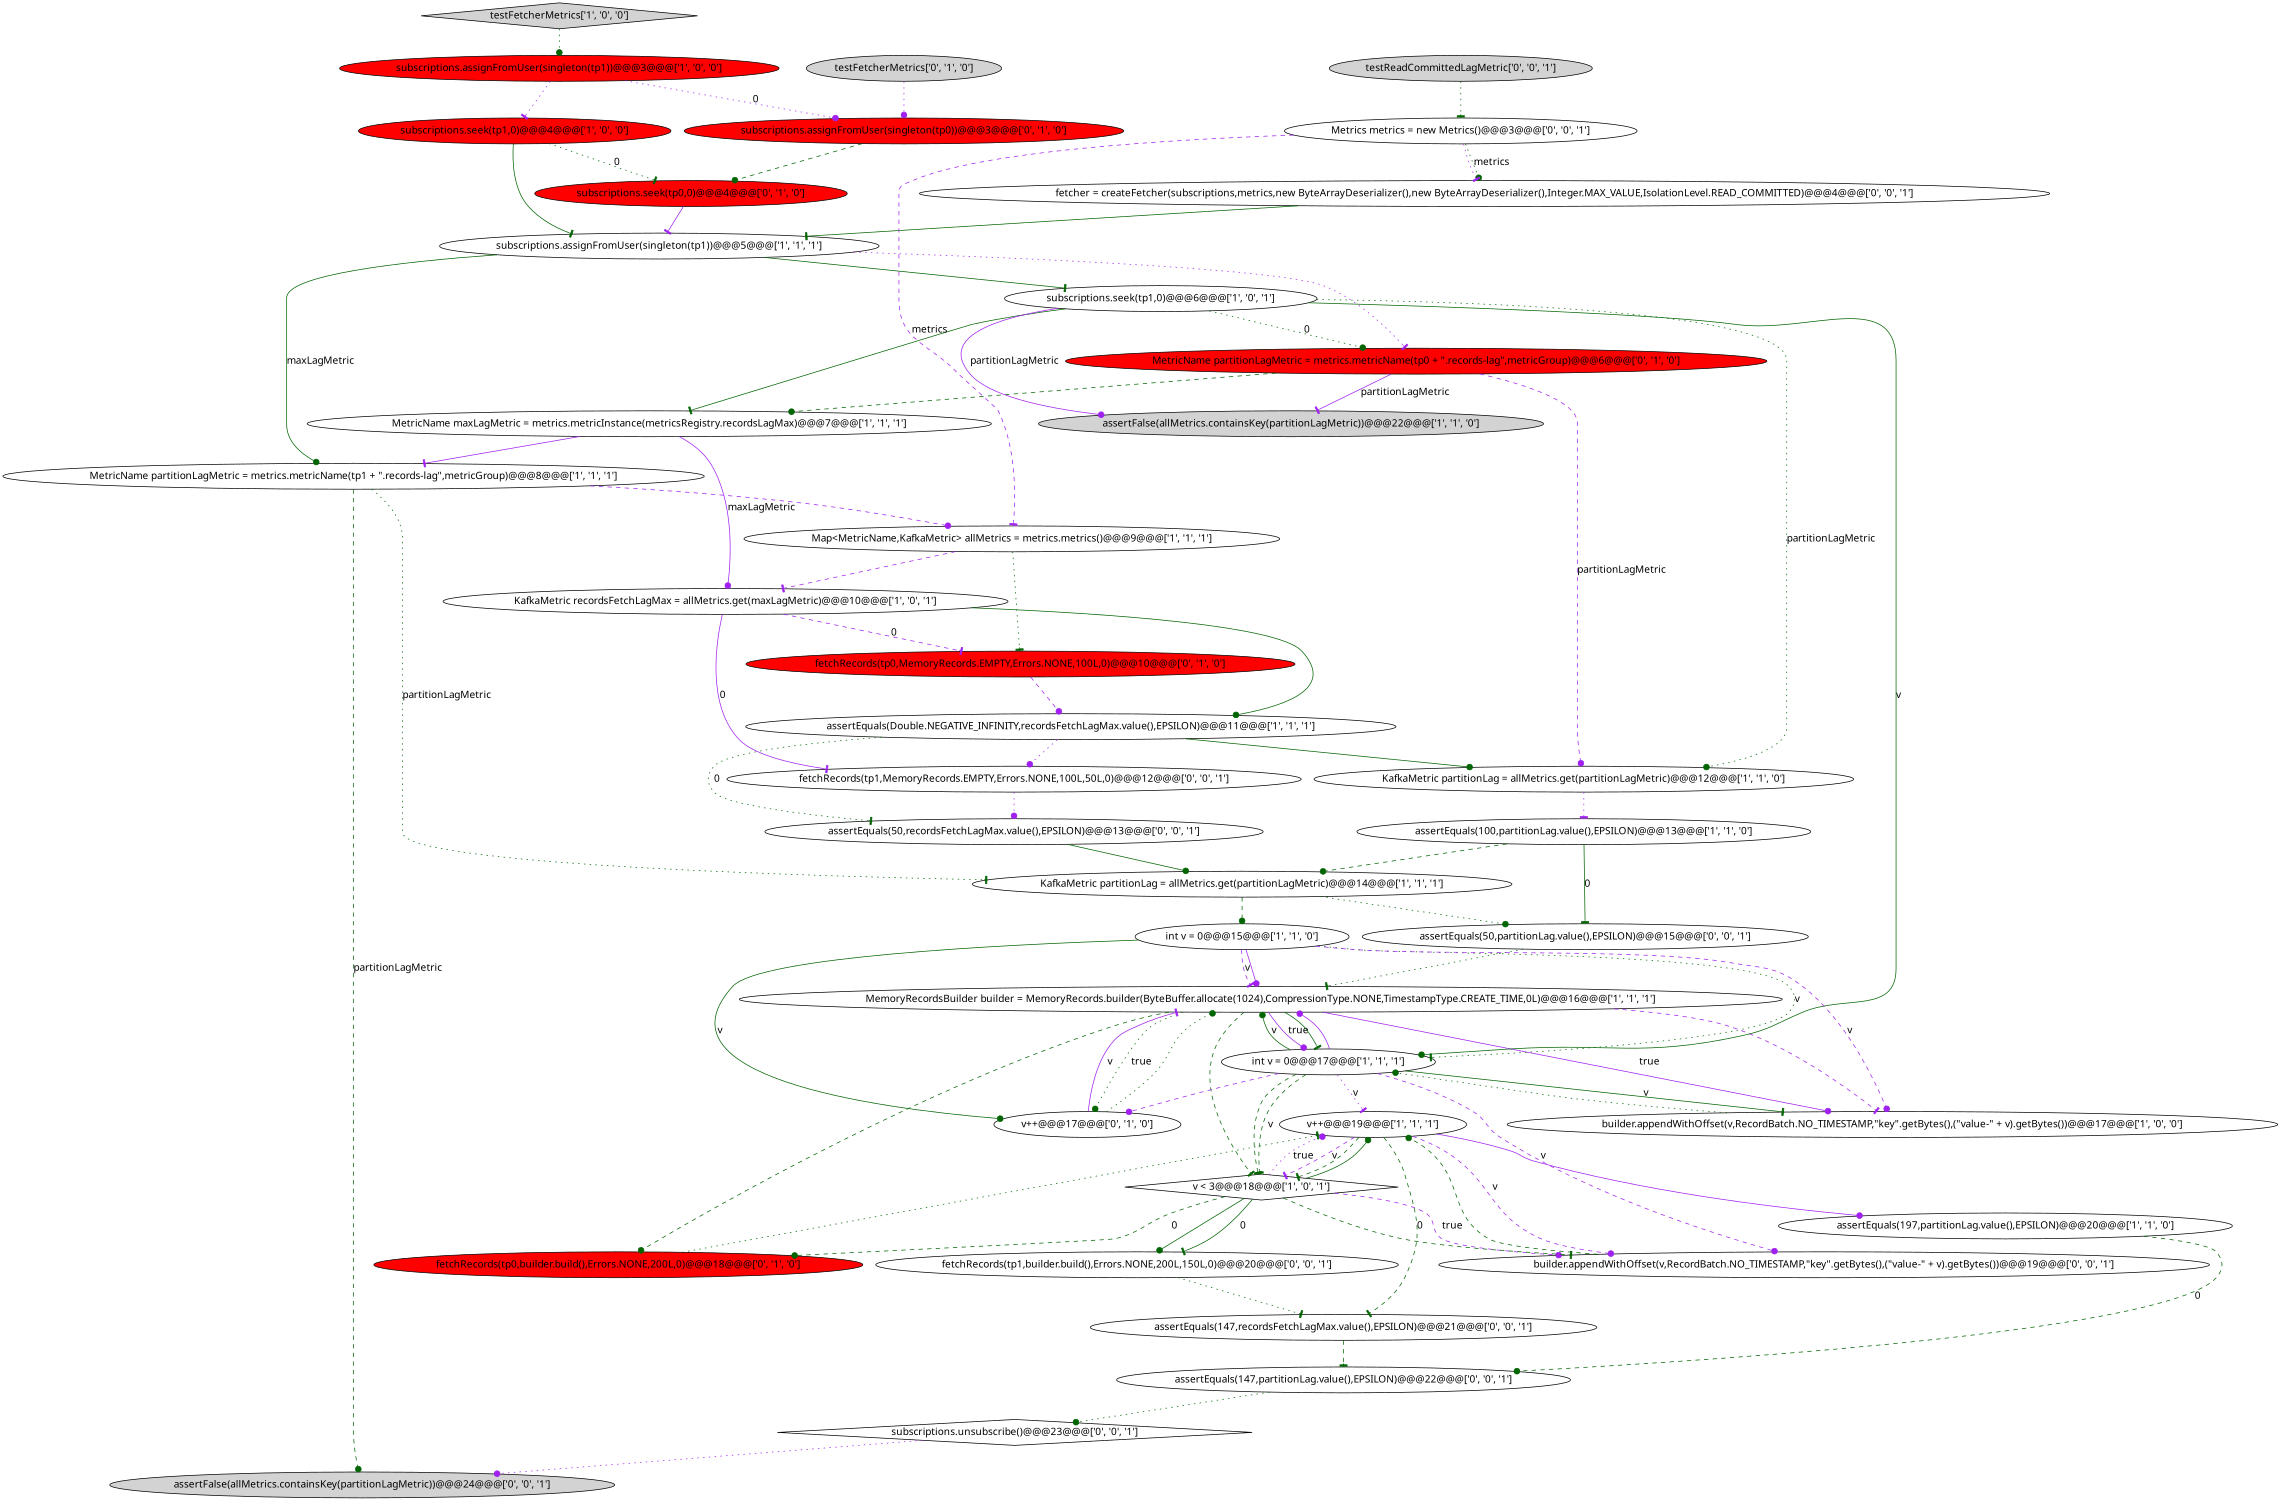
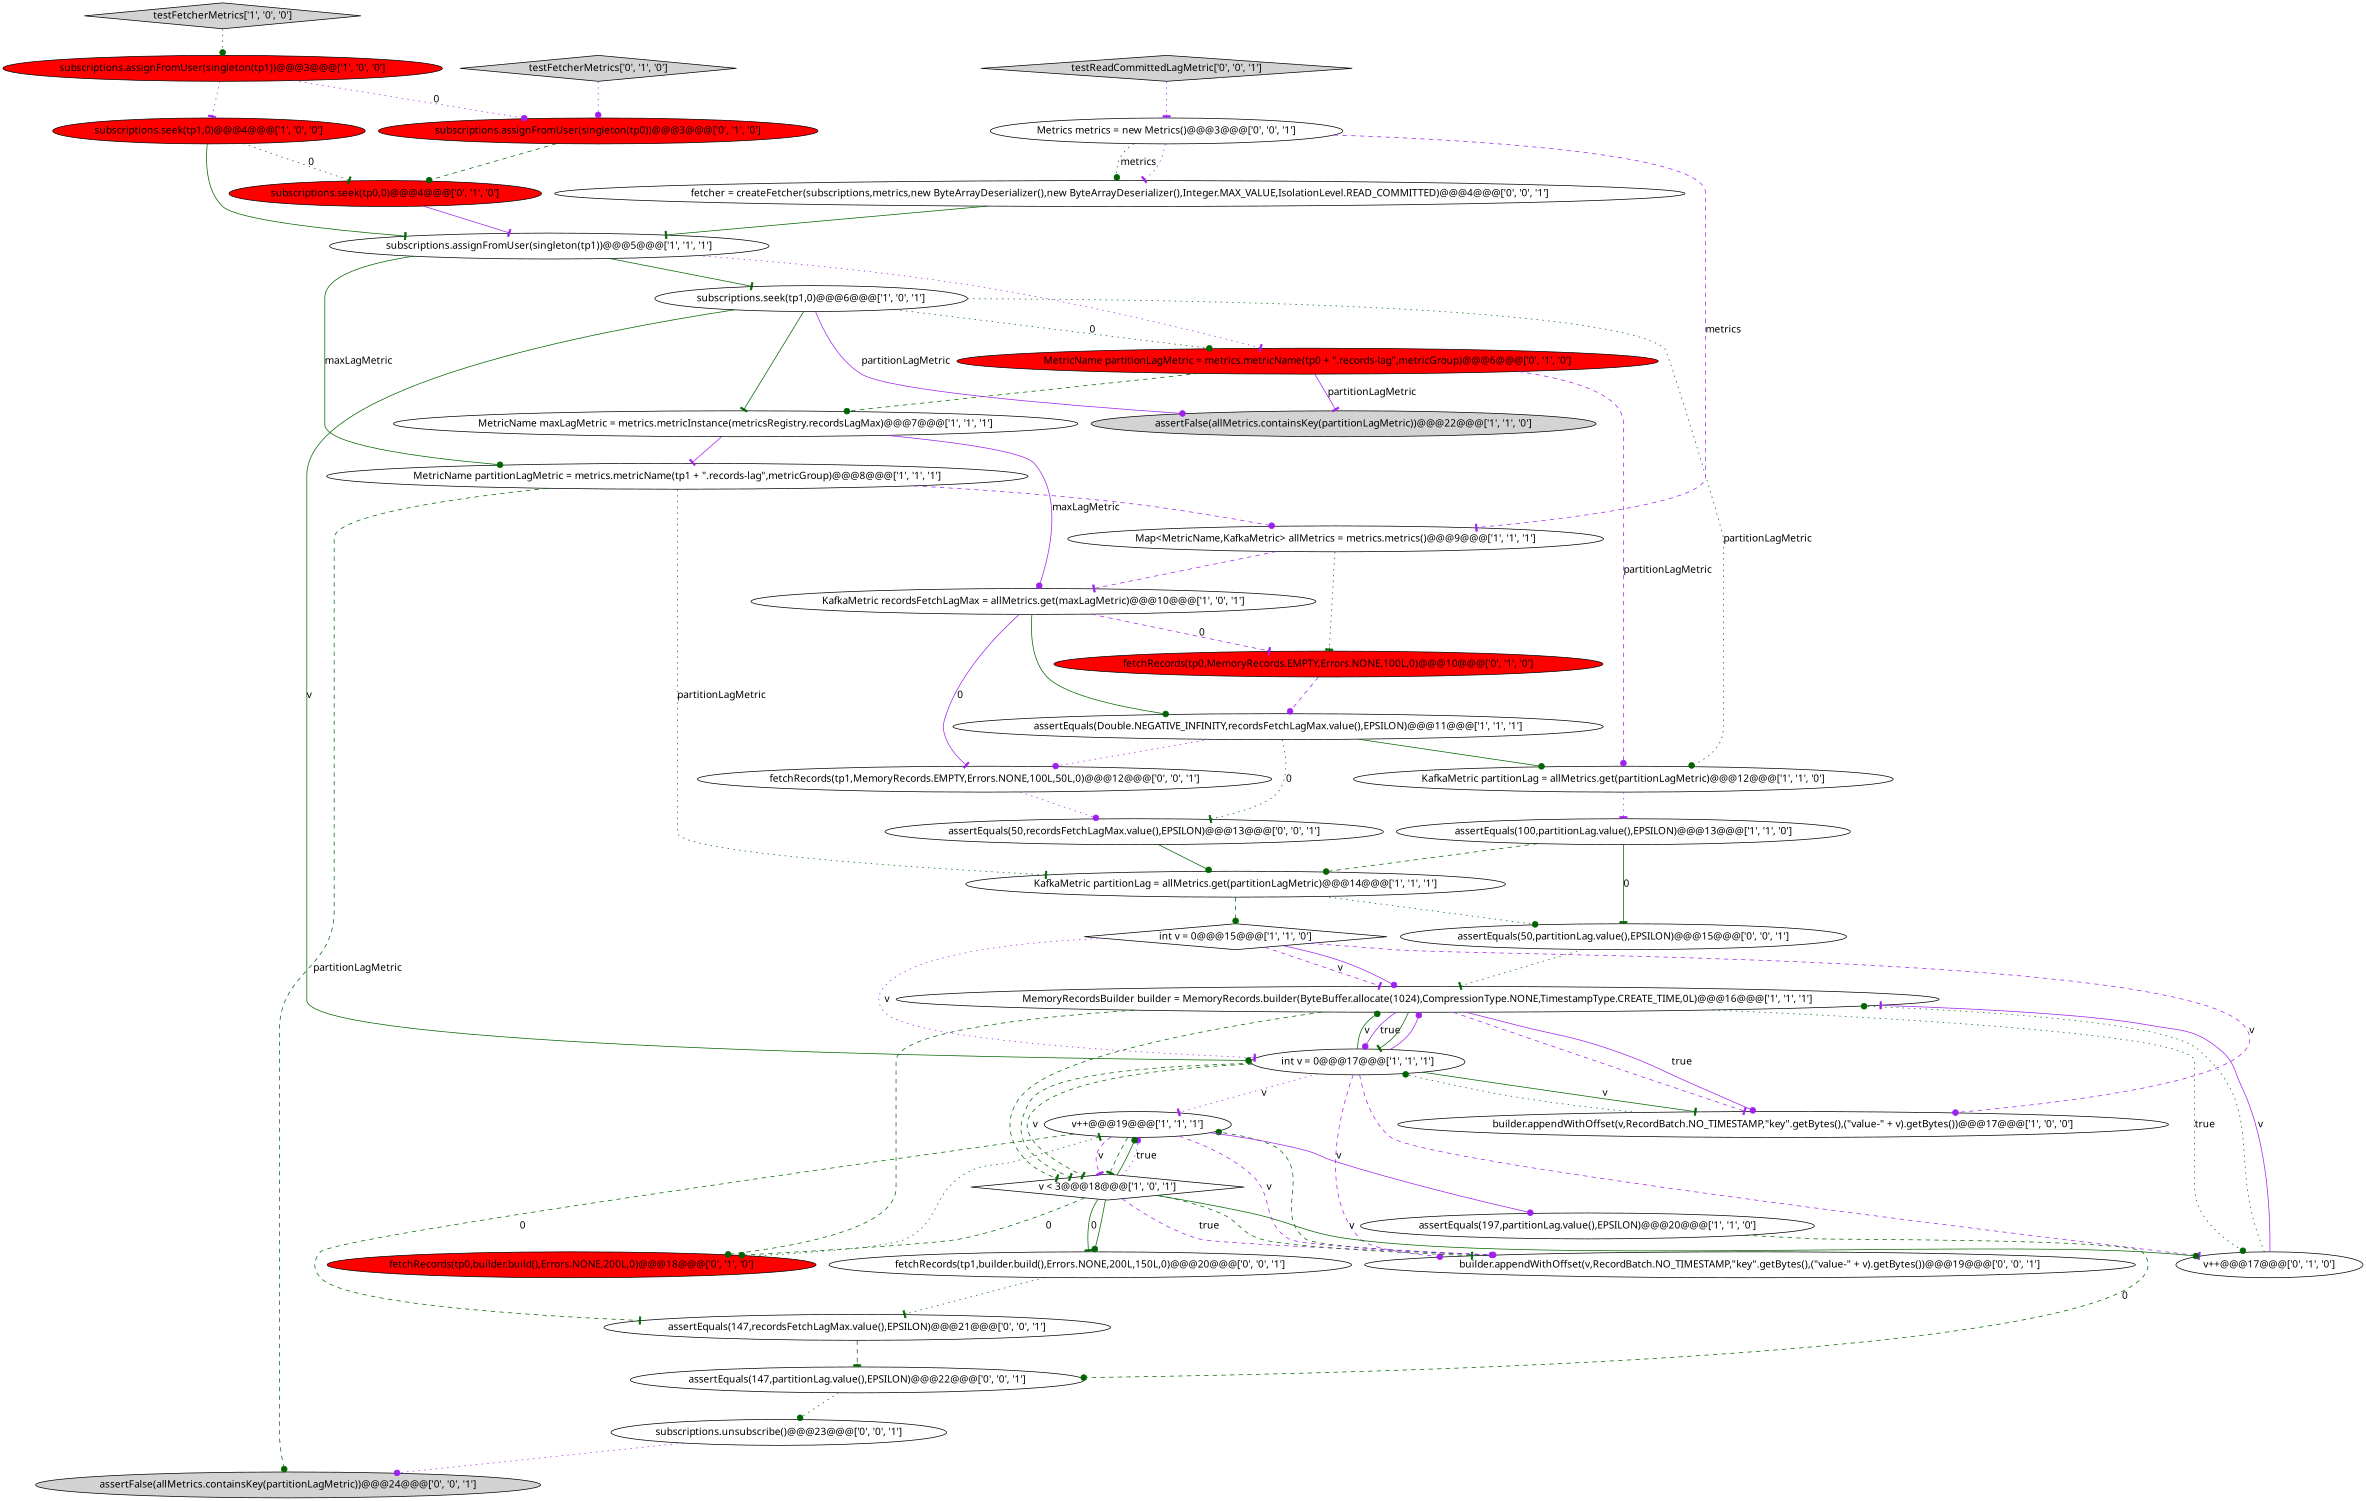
(904, 68) -> (598, 68)
(1461, 68) -> (1167, 68)
(1461, 98) -> (1167, 98)
(1242, 937) -> (1236, 937)
(1749, 972) -> (924, 1027)
(759, 974) -> (1672, 1251)
(1205, 1091) -> (1757, 1200)
(1015, 1432) -> (779, 1432)
